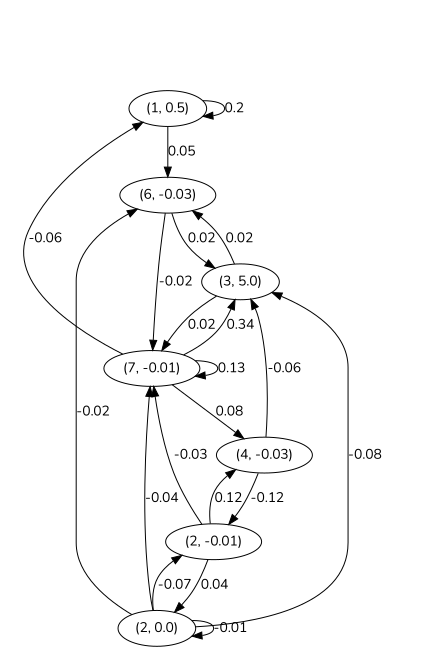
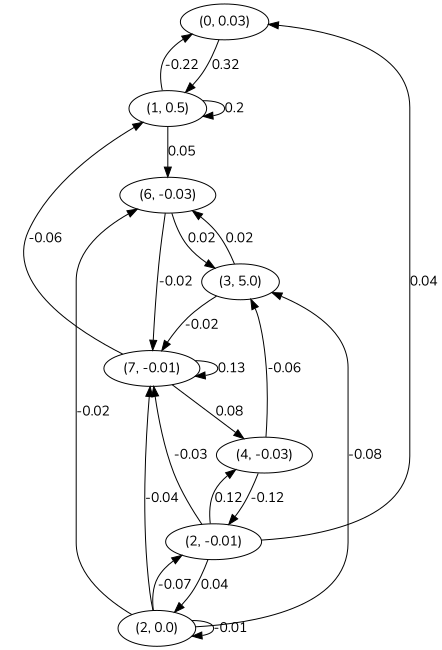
none -> (225, 22)
(202, 325) -> (202, 325)
(212, 336) -> none
